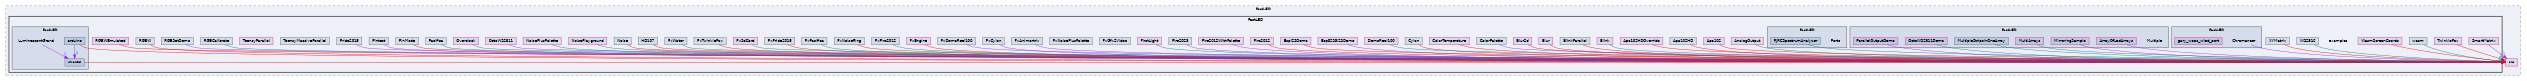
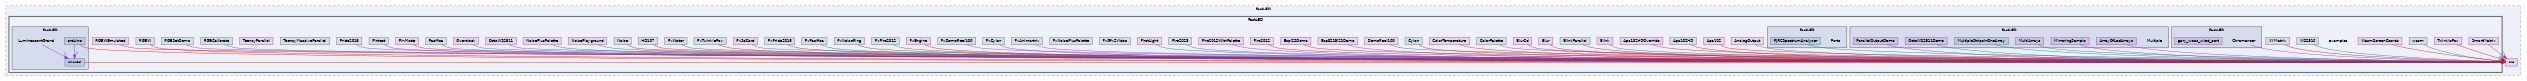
(407, 41) -> (407, 41)
